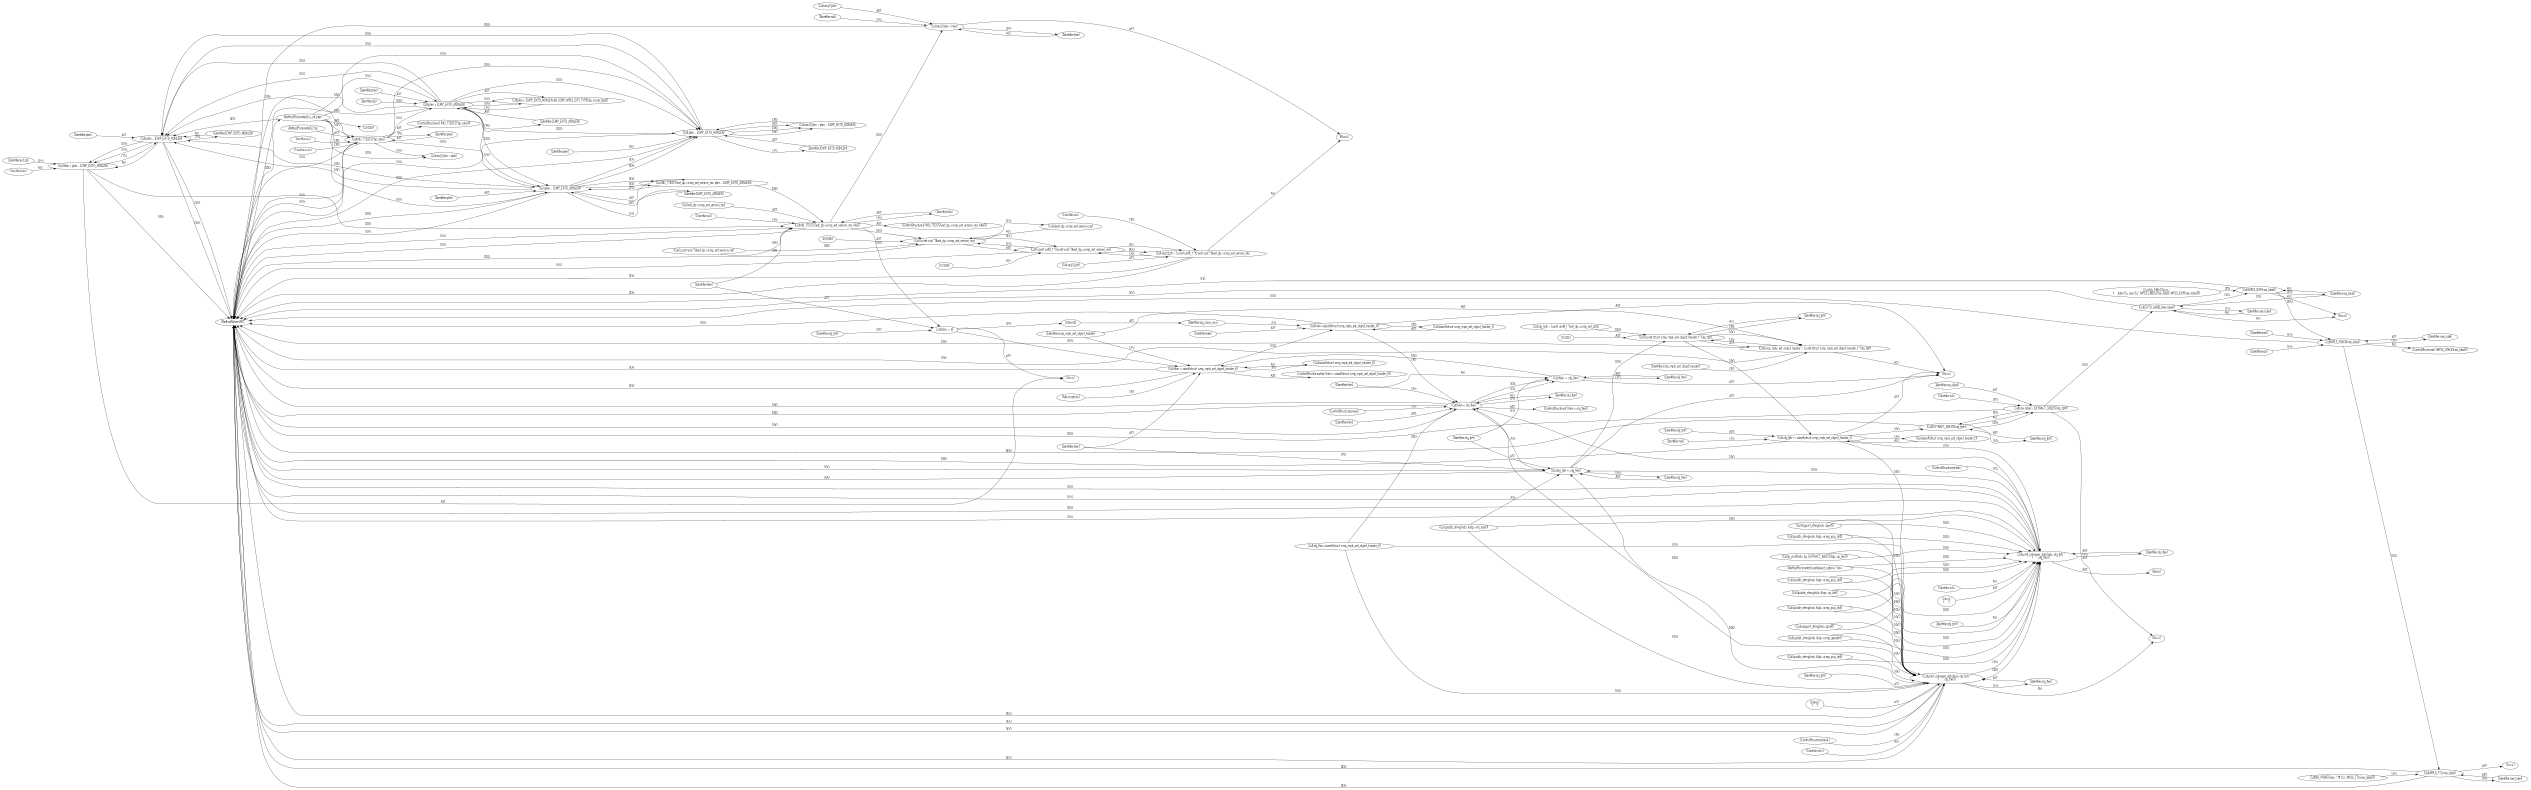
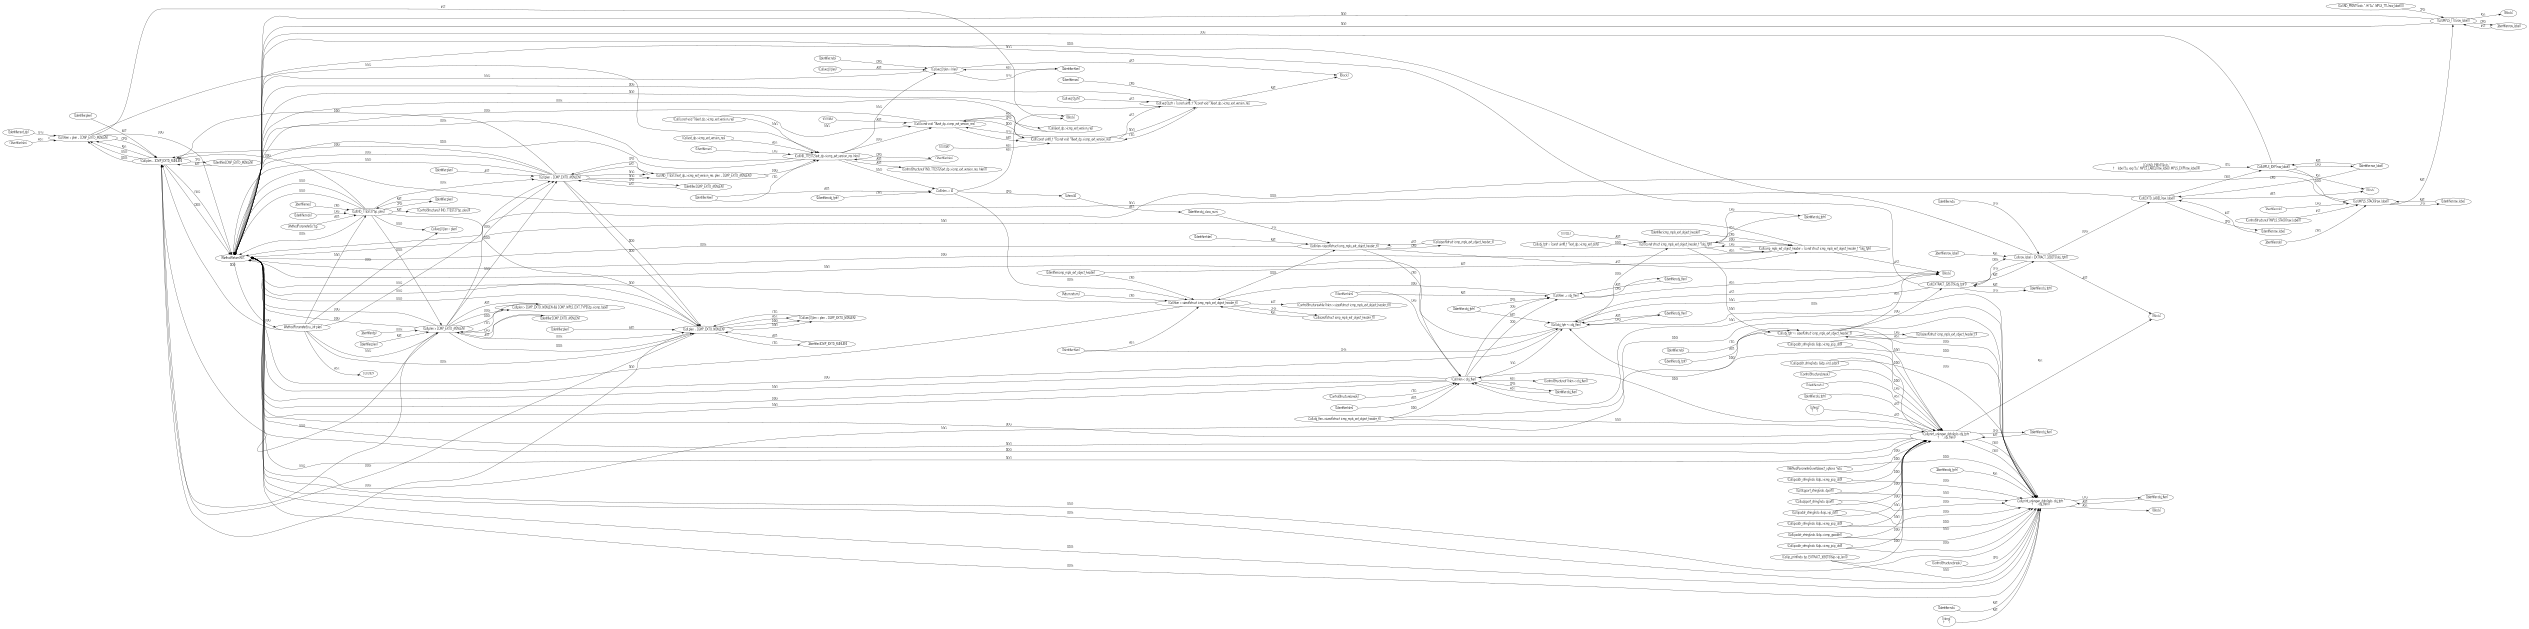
(2387, 346) -> (2326, 212)
(1512, 501) -> (1753, 301)
(2395, 556) -> (2423, 180)
